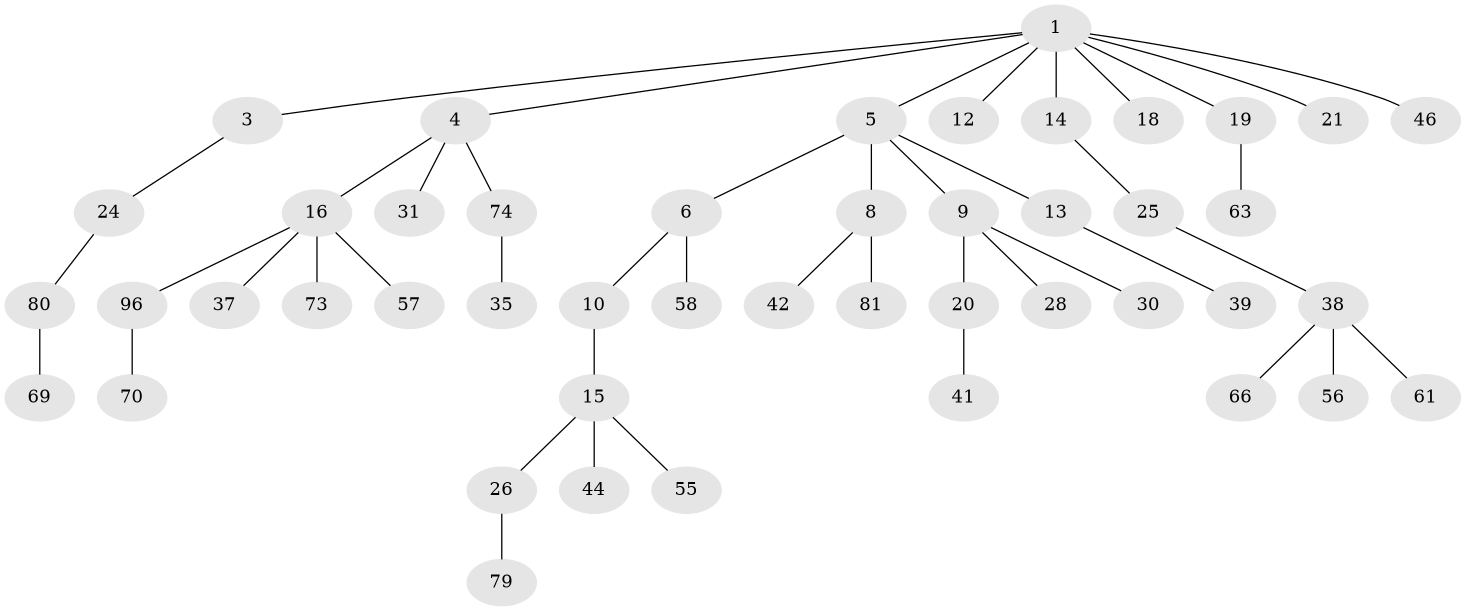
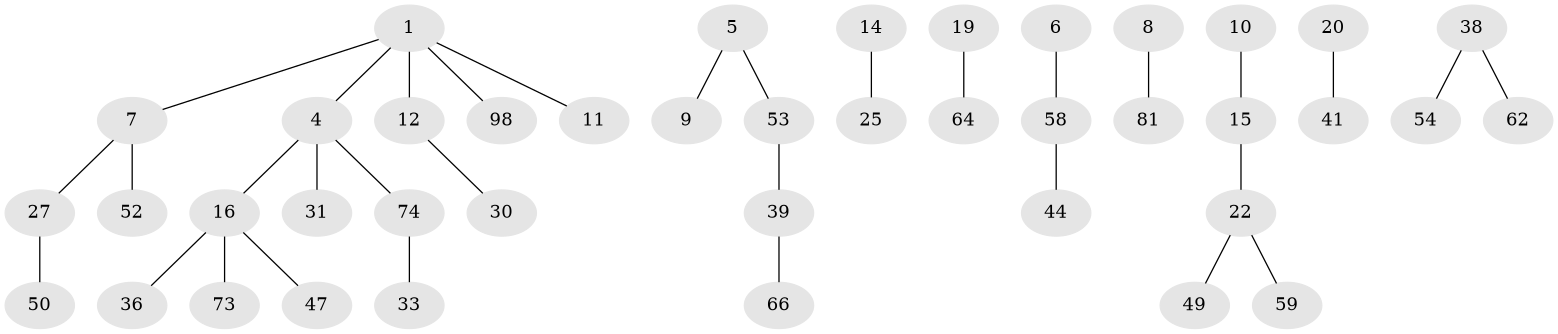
(964, 74) -> none
(1149, 74) -> none
(1056, 75) -> none
(248, 121) -> (132, 121)
(1149, 121) -> (502, 121)
(1333, 121) -> (594, 121)
(1426, 121) -> none
(779, 167) -> none
(871, 167) -> none
(109, 213) -> (40, 213)
none -> (132, 213)
(1056, 213) -> (779, 121)
(1241, 213) -> (964, 121)
(641, 259) -> none
(964, 259) -> none
(1056, 259) -> (455, 167)
(1241, 259) -> none
(40, 305) -> (40, 305)
(132, 305) -> (132, 305)
(225, 305) -> none
(409, 305) -> (317, 305)
(502, 305) -> (409, 305)
(779, 305) -> none
(1056, 305) -> none
none -> (1287, 305)
(1287, 351) -> (779, 259)
(40, 398) -> none
(132, 398) -> none
(1333, 398) -> (1426, 121)
(1426, 398) -> (1518, 121)
(594, 444) -> (1056, 167)
(502, 490) -> (1241, 213)
(687, 490) -> none
(502, 583) -> (1195, 305)
